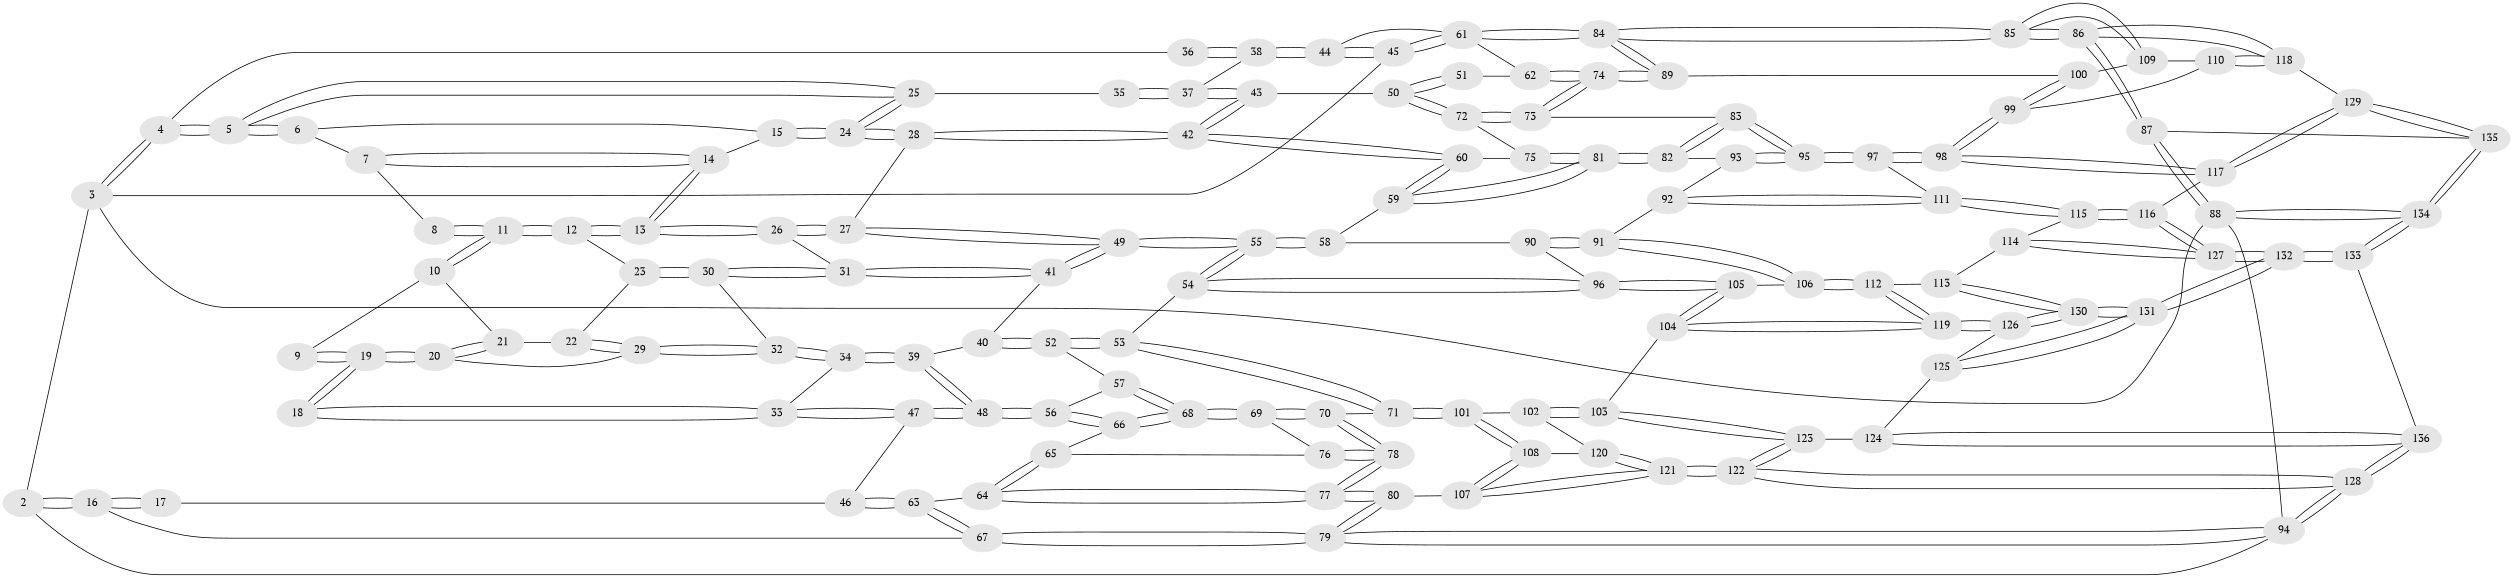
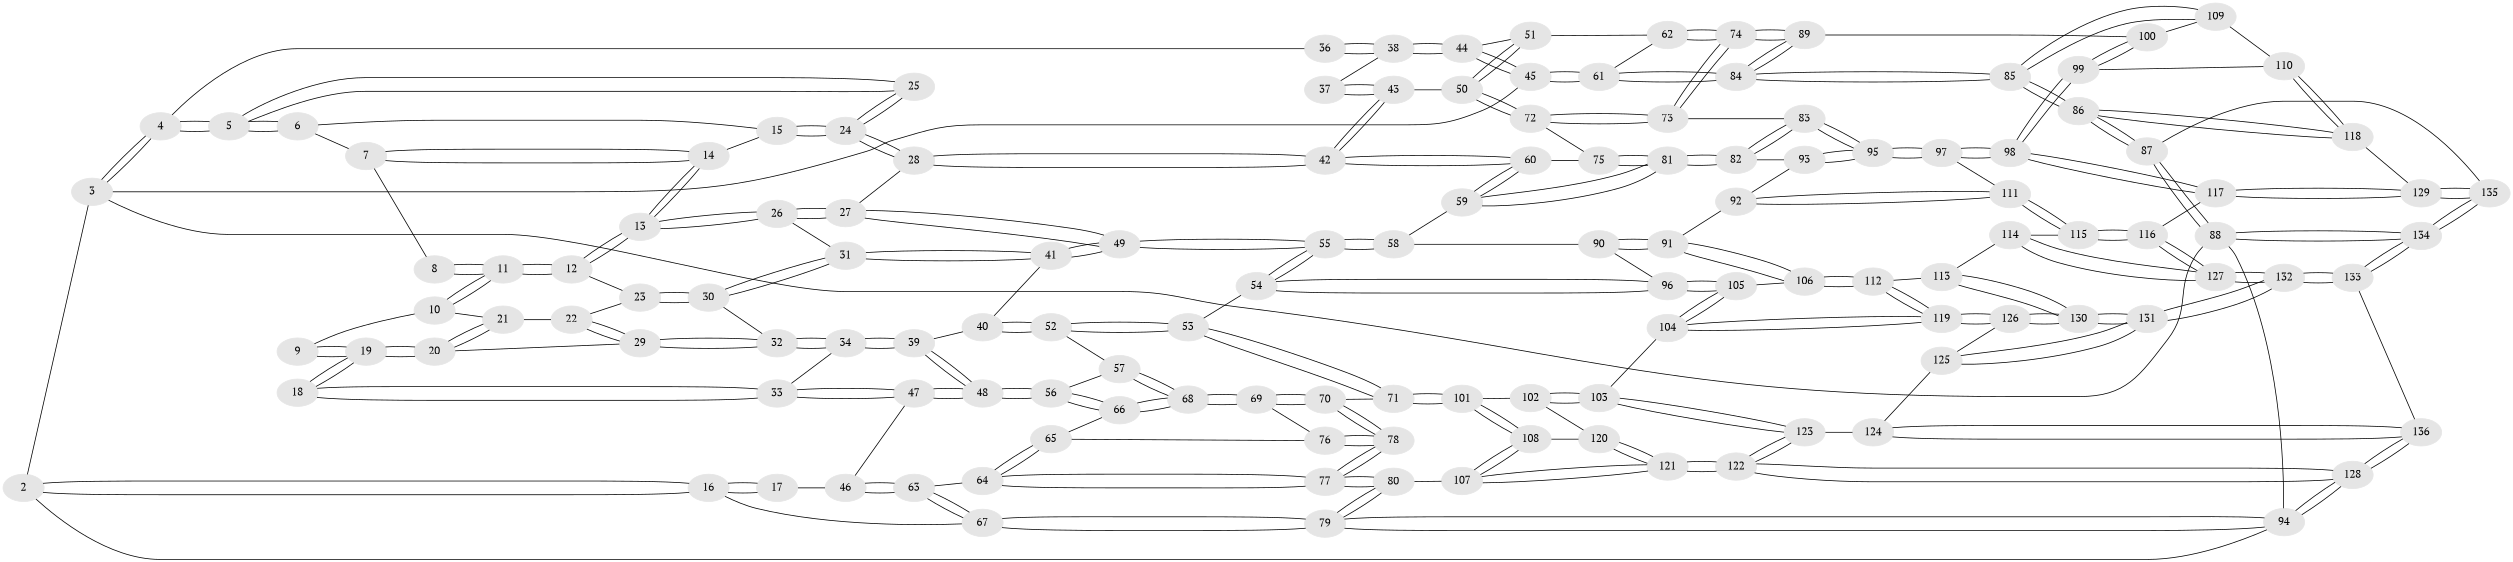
(1390, 30) -> (1496, 42)
(1120, 94) -> none
